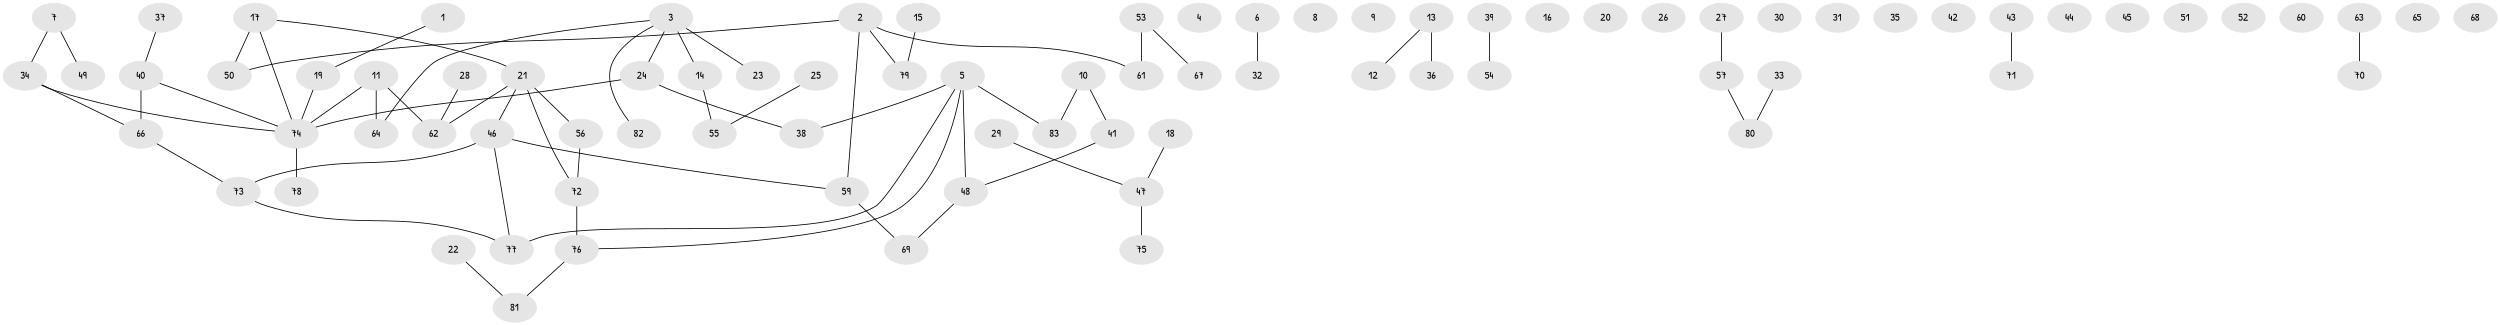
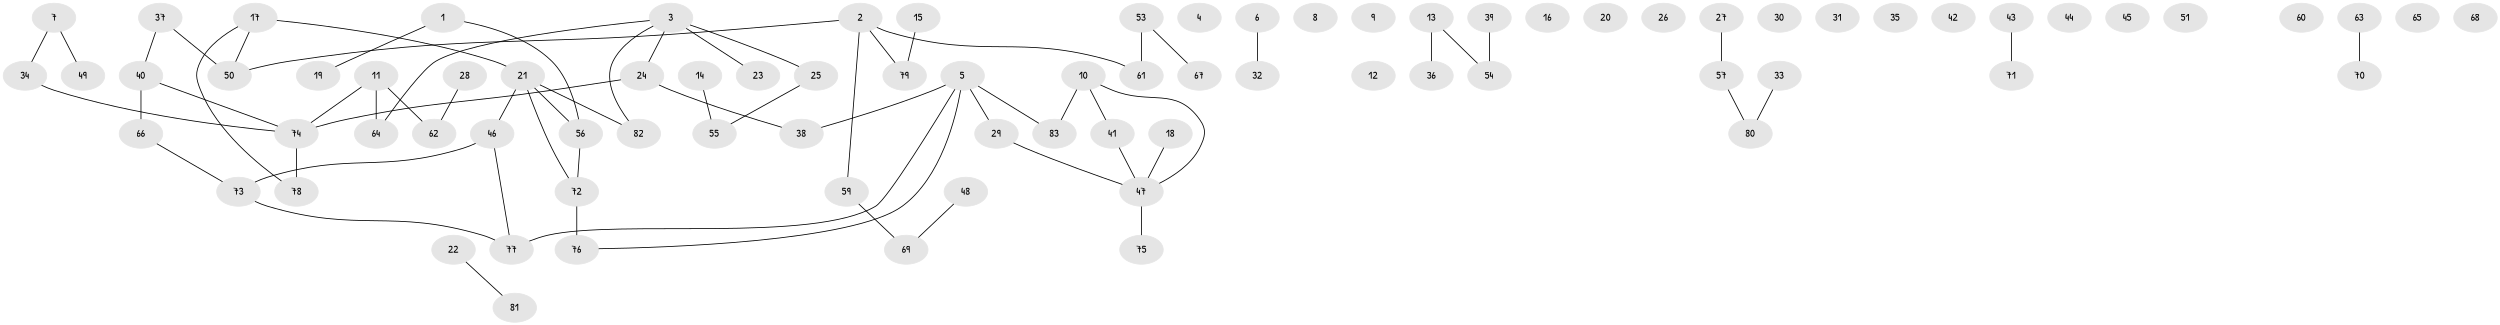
(2243, 18) -> none
none -> (195, 47)
(686, 47) -> (745, 45)
(1403, 47) -> (1460, 47)
none -> (539, 51)
(276, 76) -> (210, 109)
(83, 105) -> none
(307, 105) -> none
(478, 105) -> (581, 105)
none -> (1192, 111)
(964, 134) -> (979, 105)
(1041, 165) -> (1127, 163)
(668, 167) -> none
(546, 279) -> none
